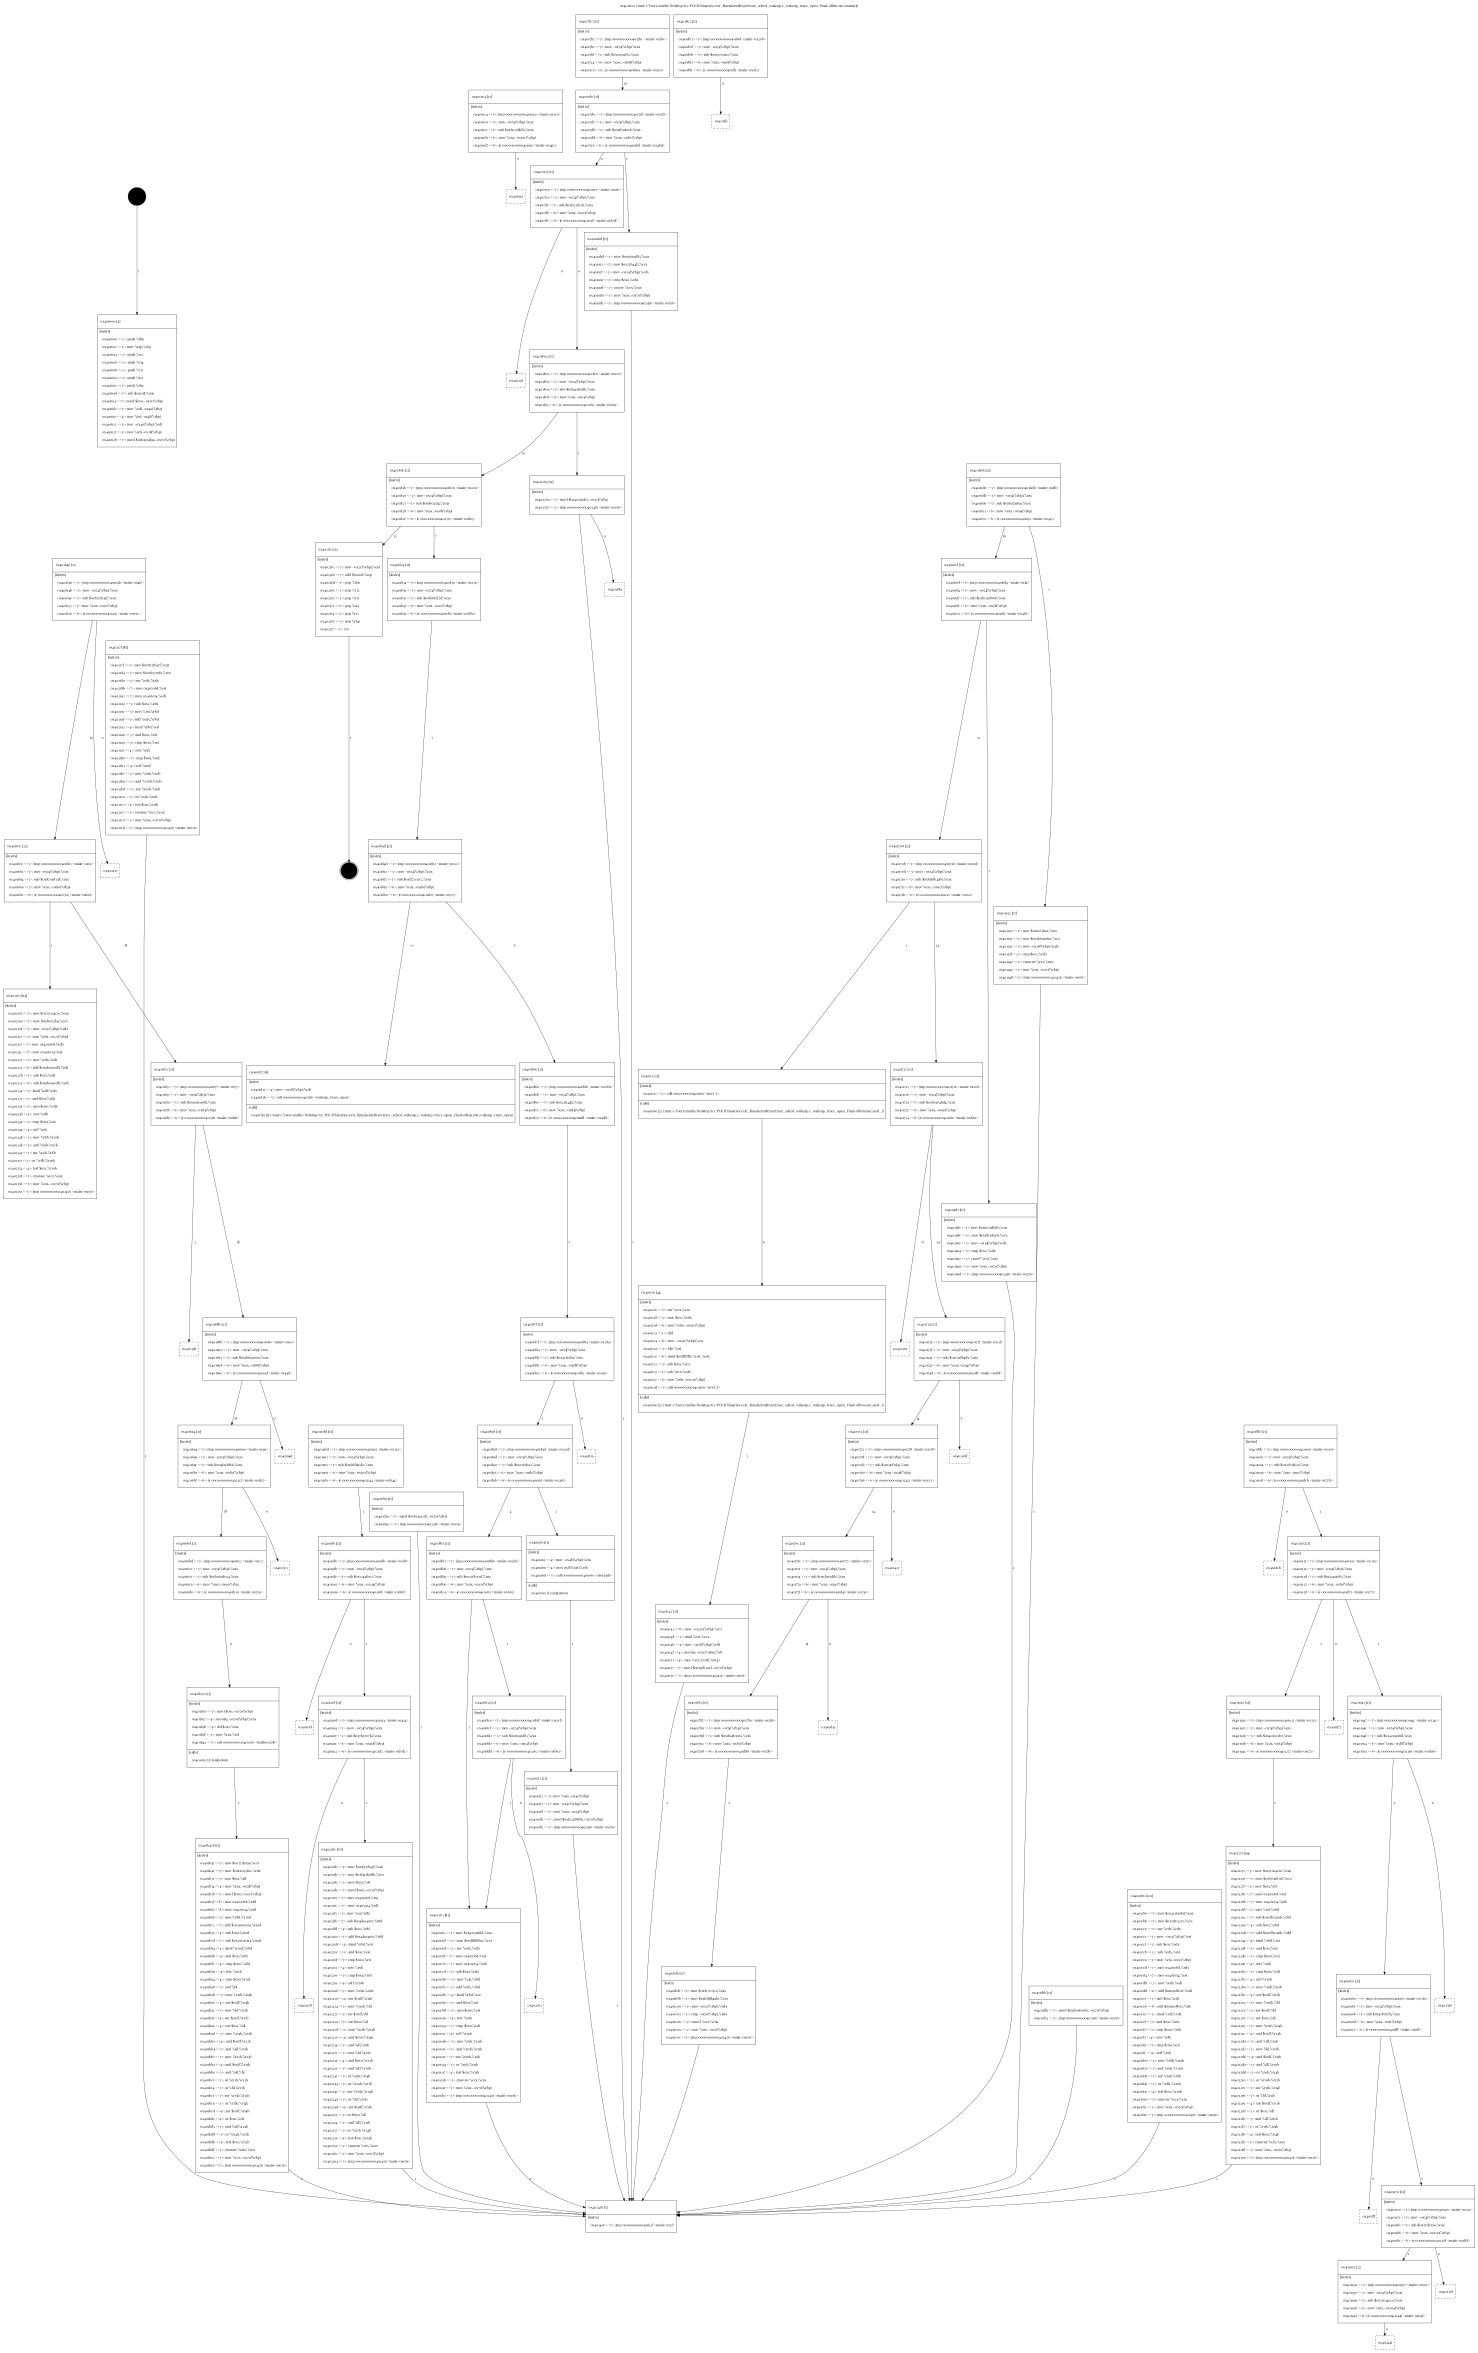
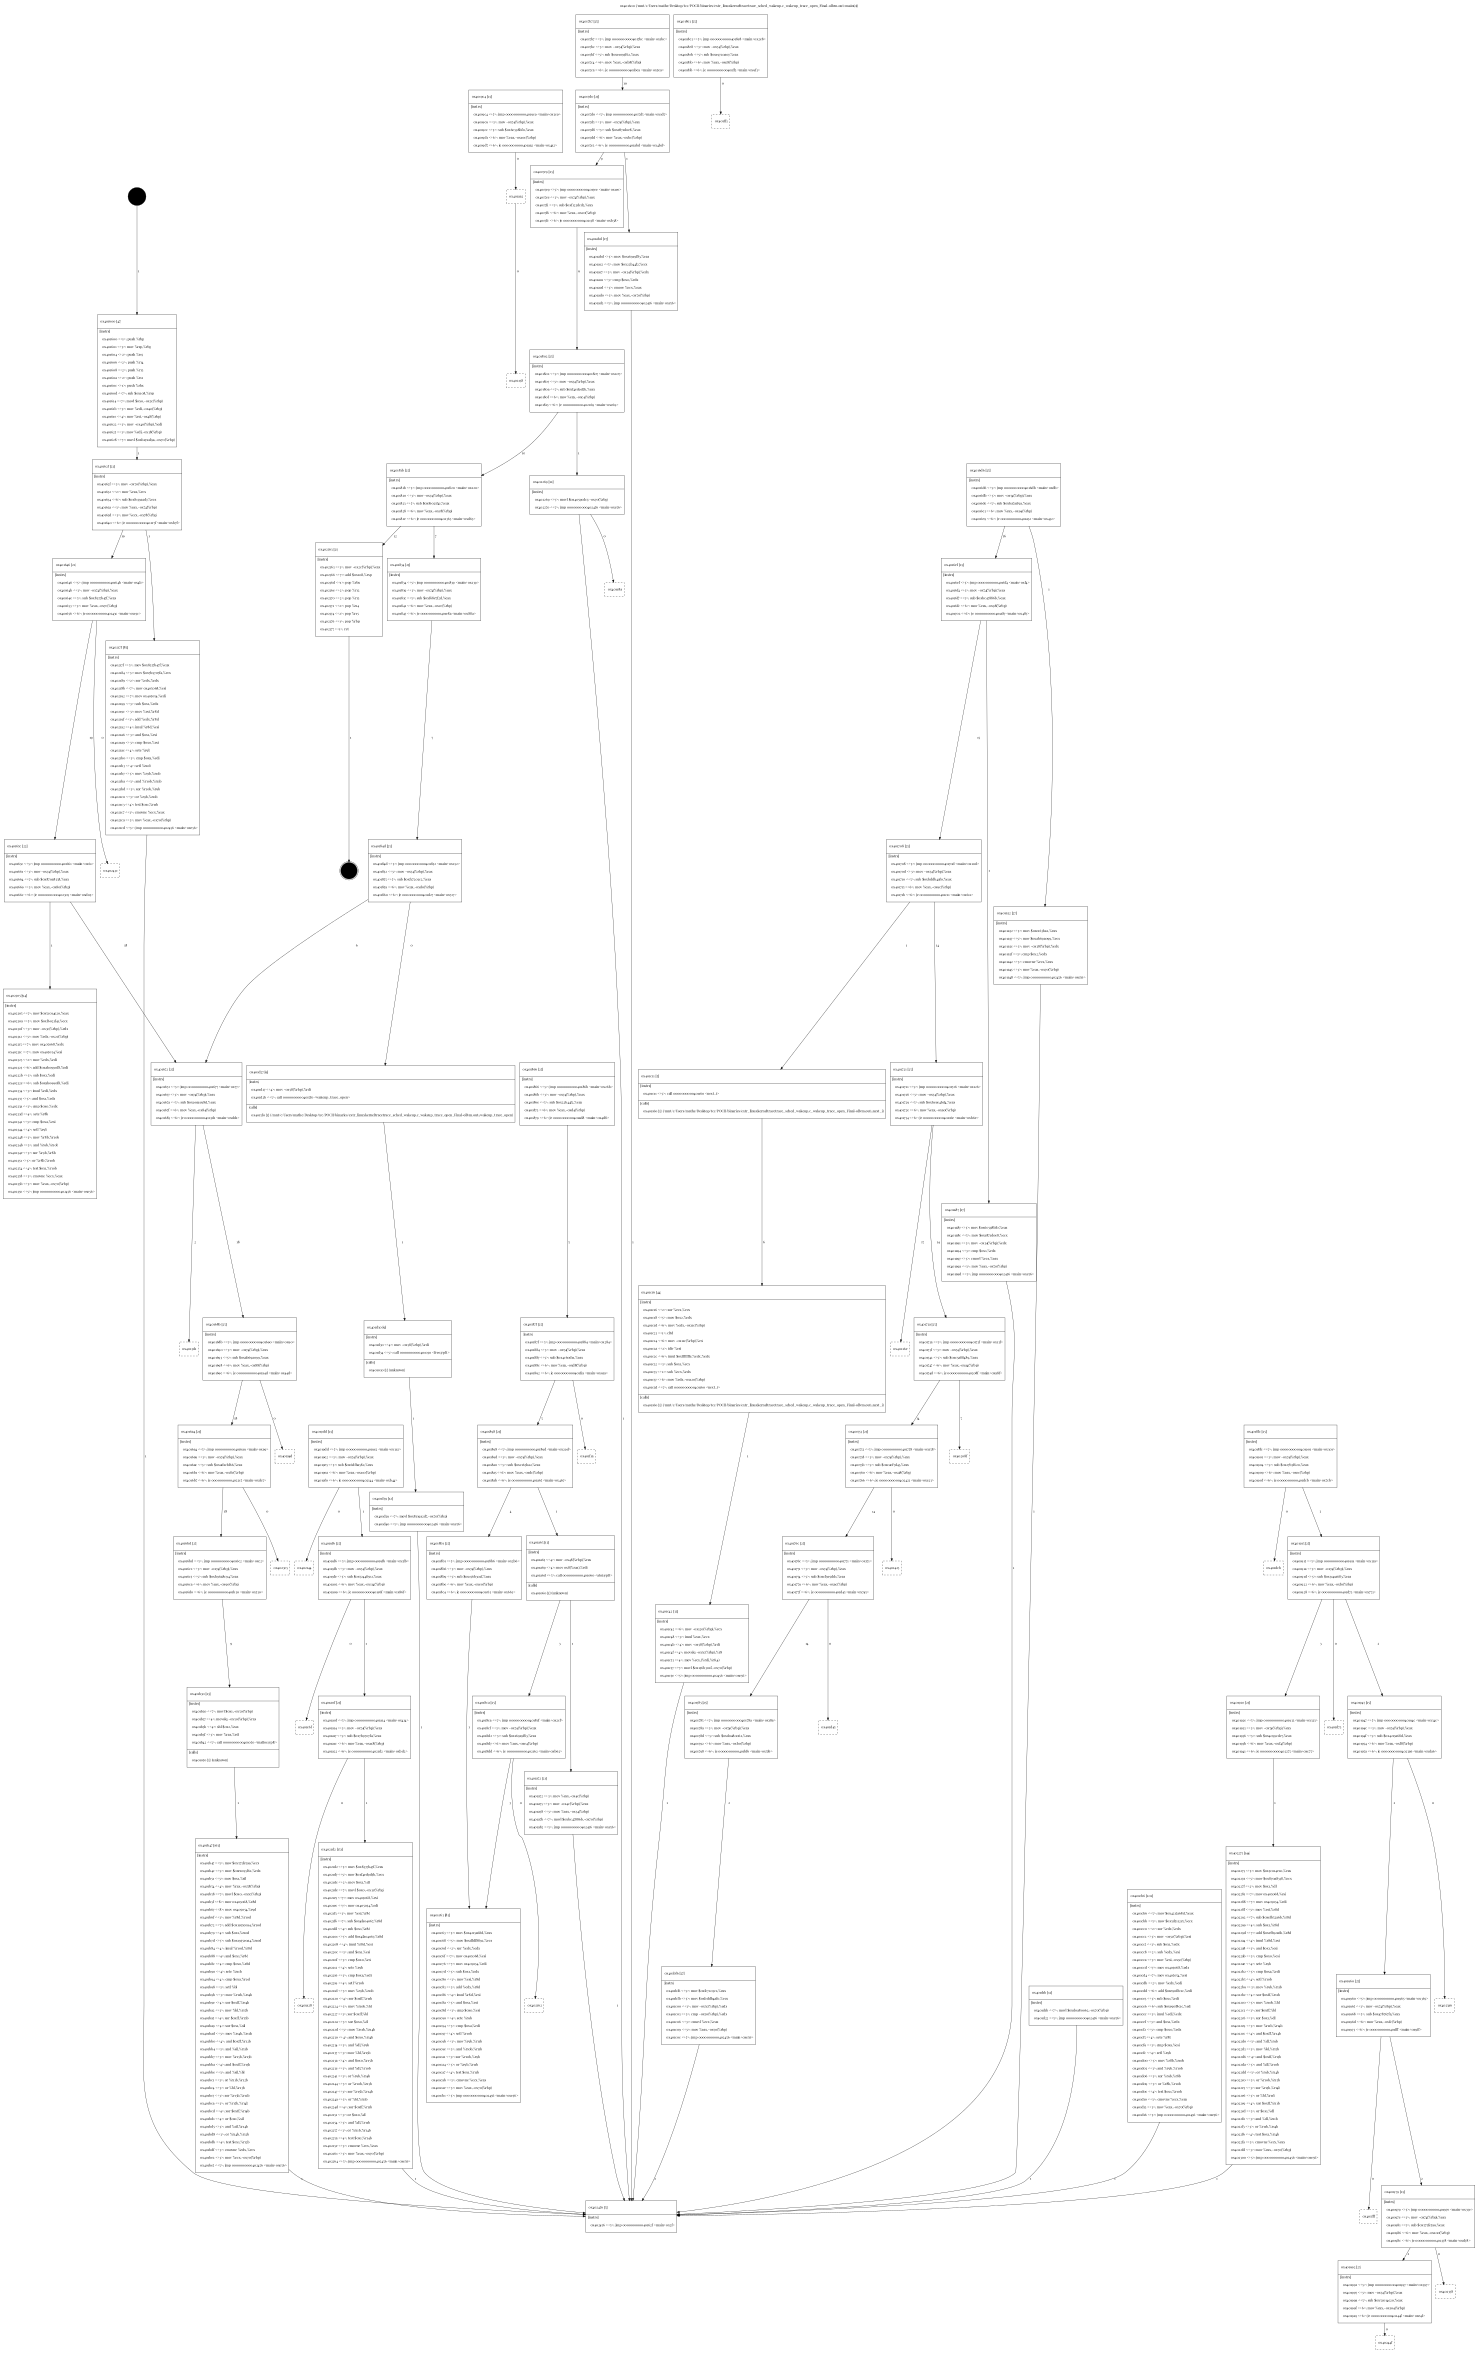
(533, 298) -> (516, 287)
none -> (137, 495)
(508, 976) -> (271, 965)
none -> (408, 1349)
none -> (304, 1568)
(496, 1646) -> (545, 1647)
(520, 2169) -> none
